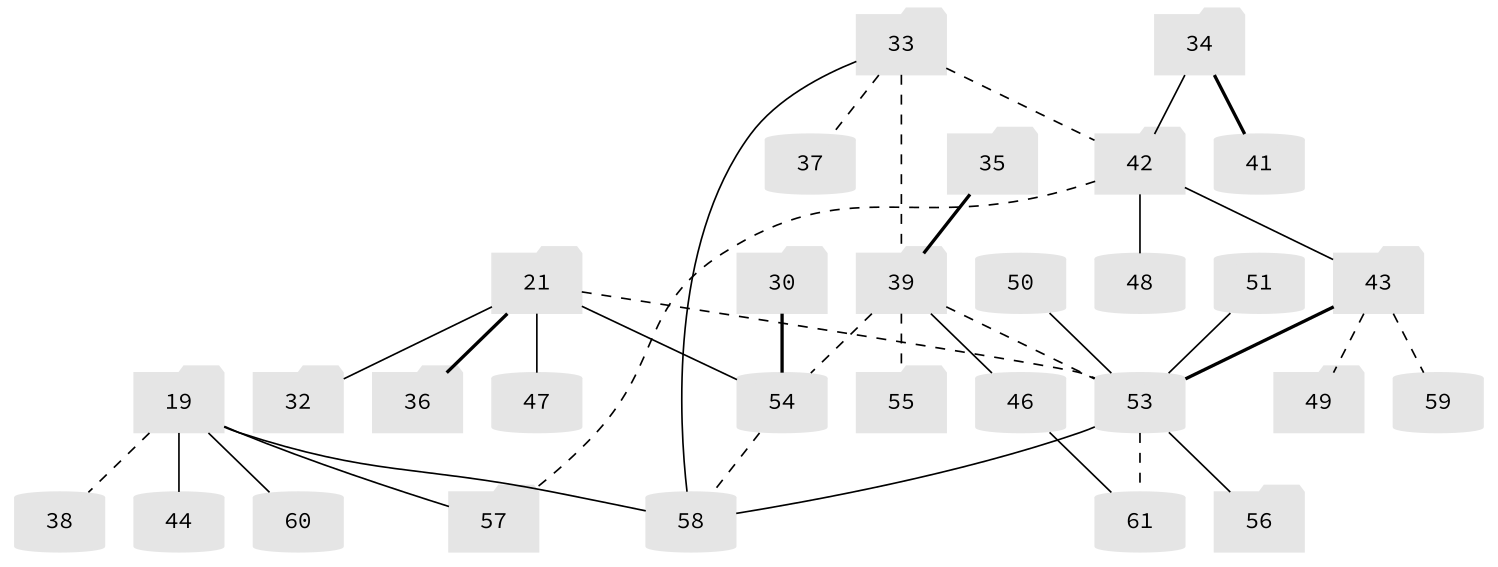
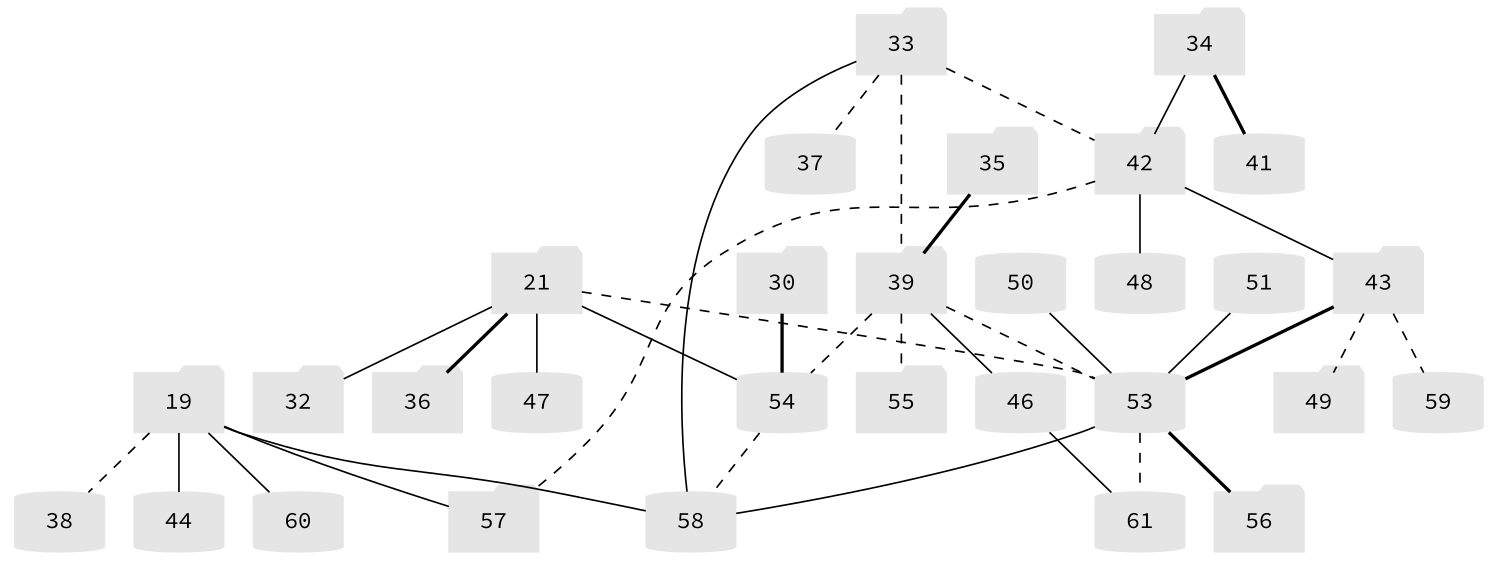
(1200, 462) -> (1200, 462)
